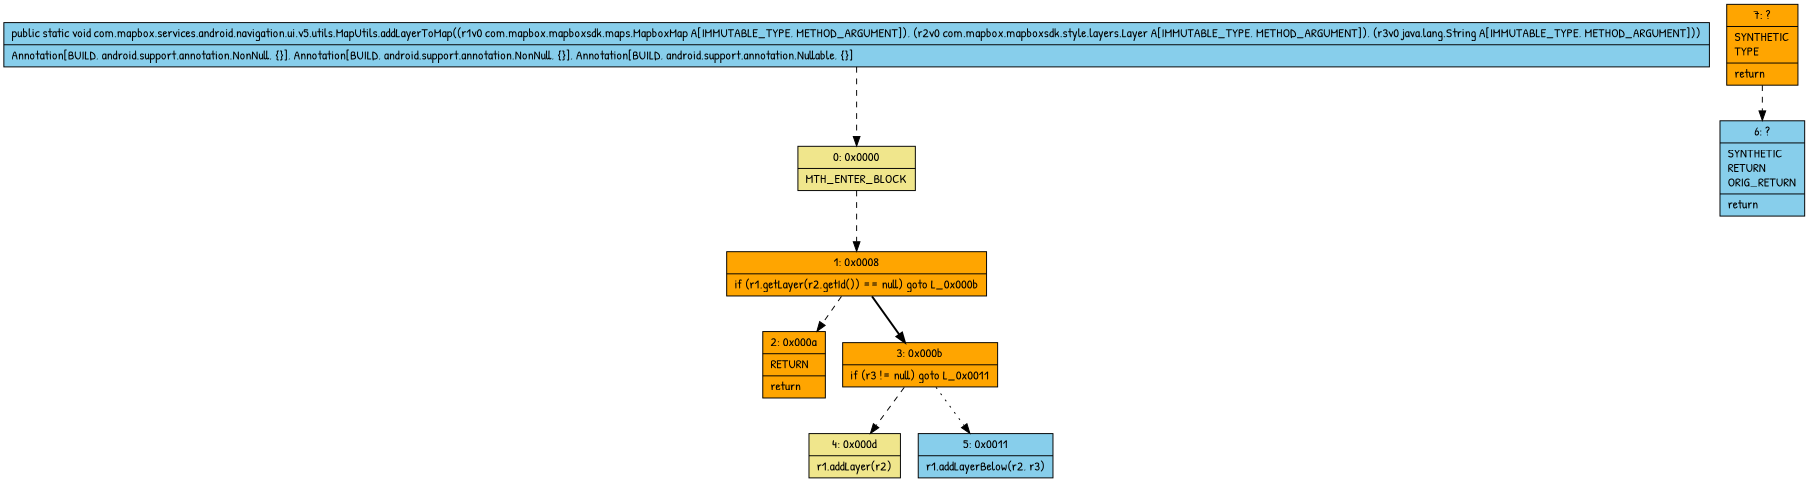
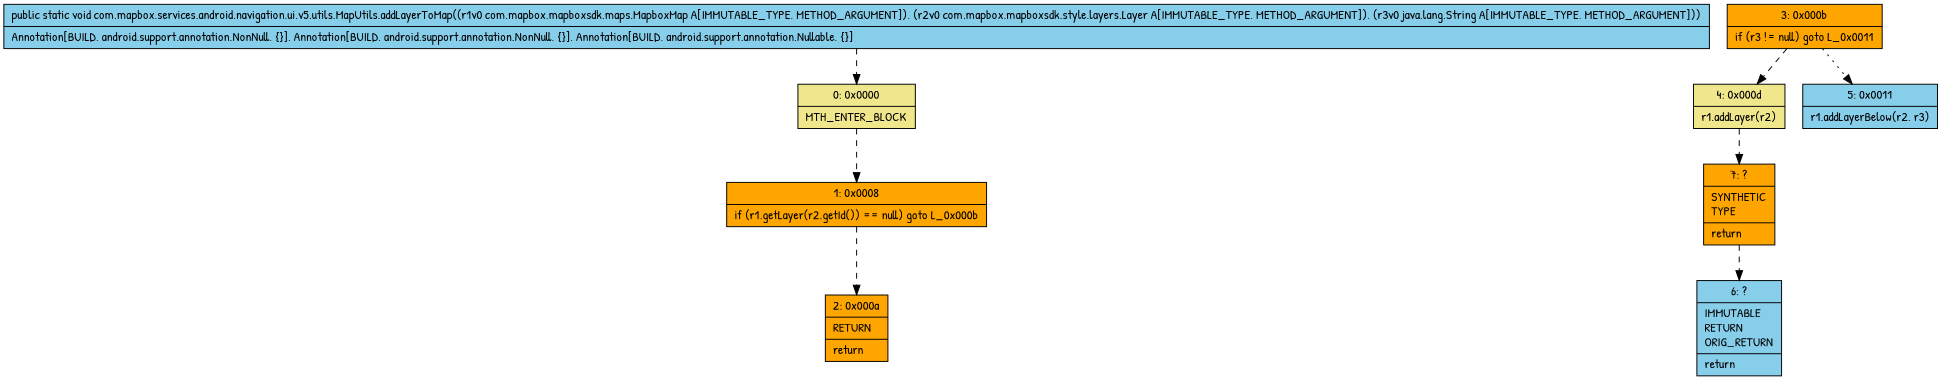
none -> (1739, 141)
(1756, 154) -> (1733, 313)
(886, 315) -> none
